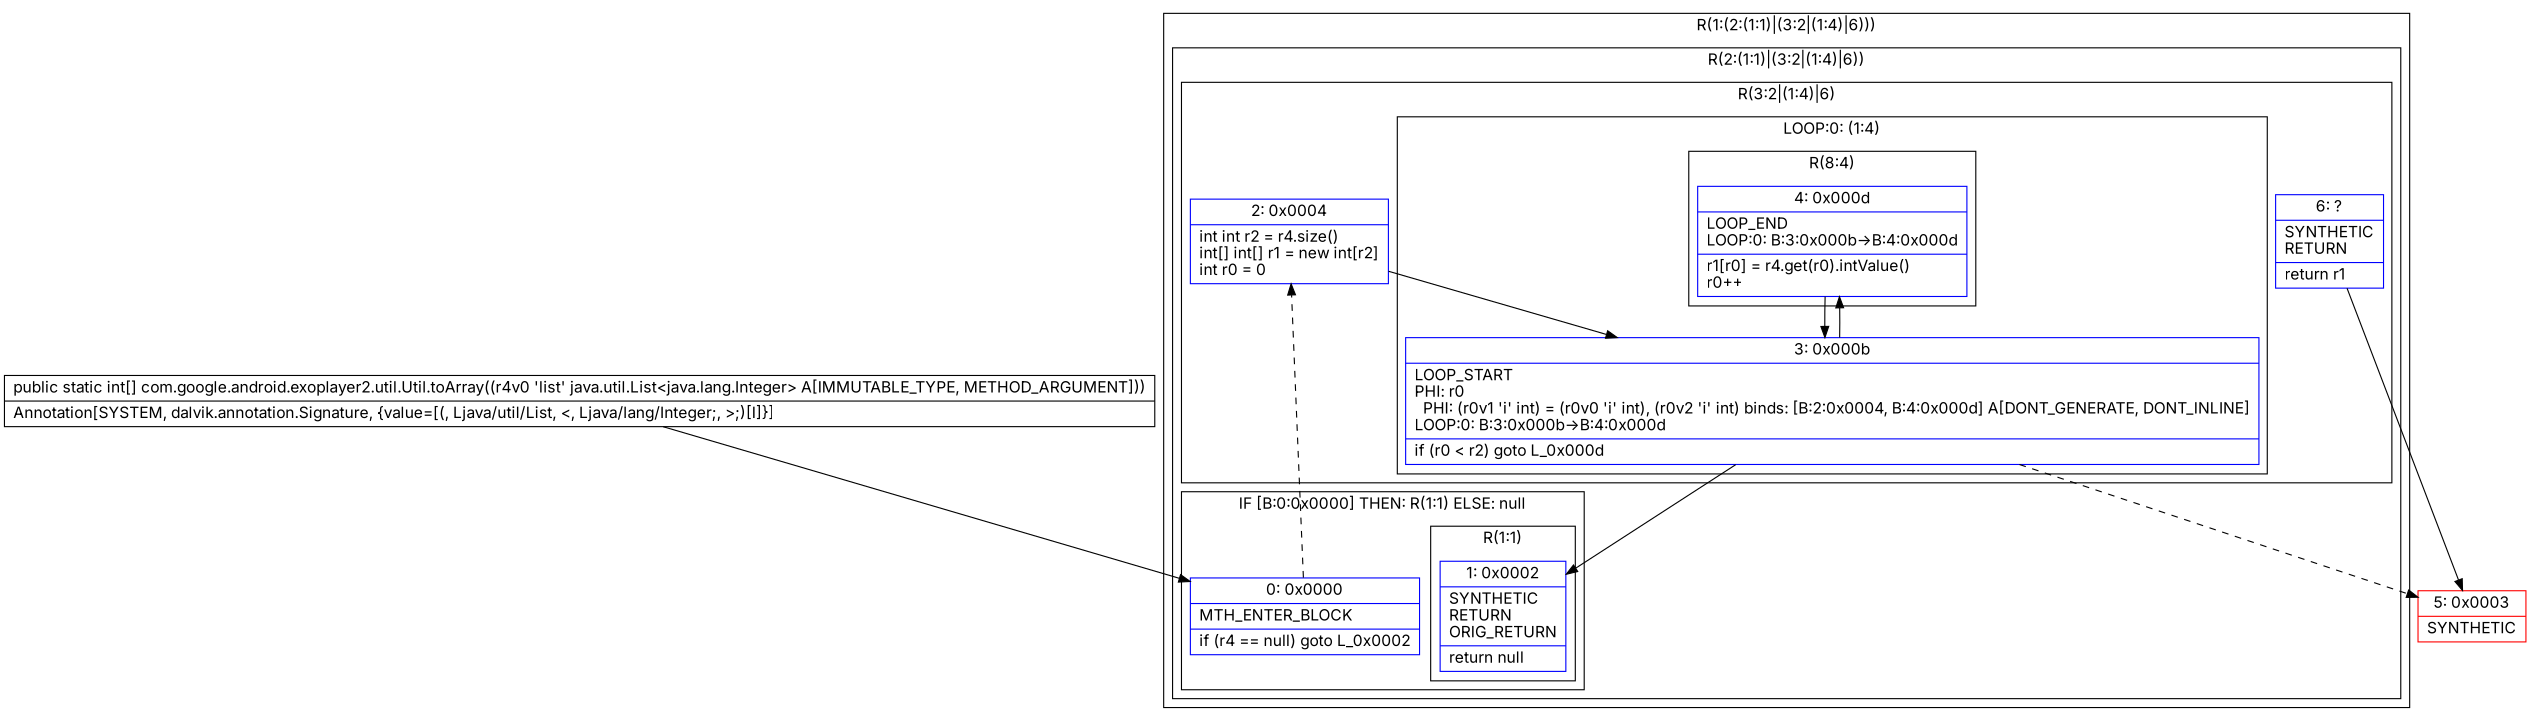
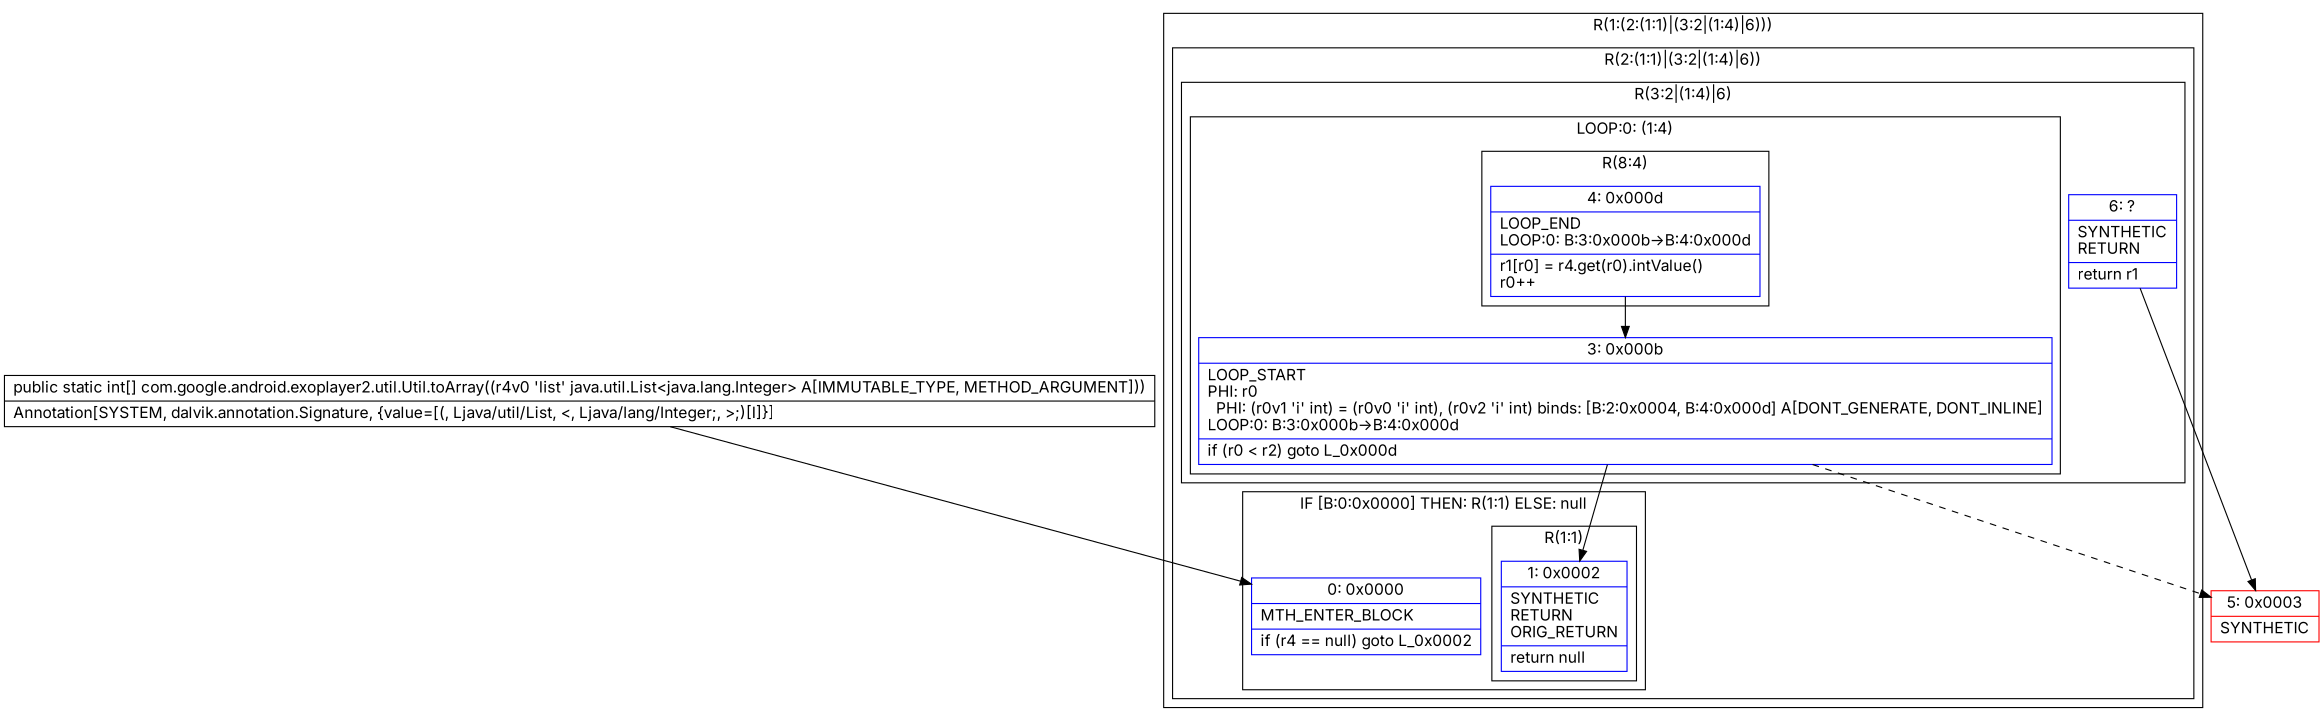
(1289, 241) -> none
(1840, 323) -> none
